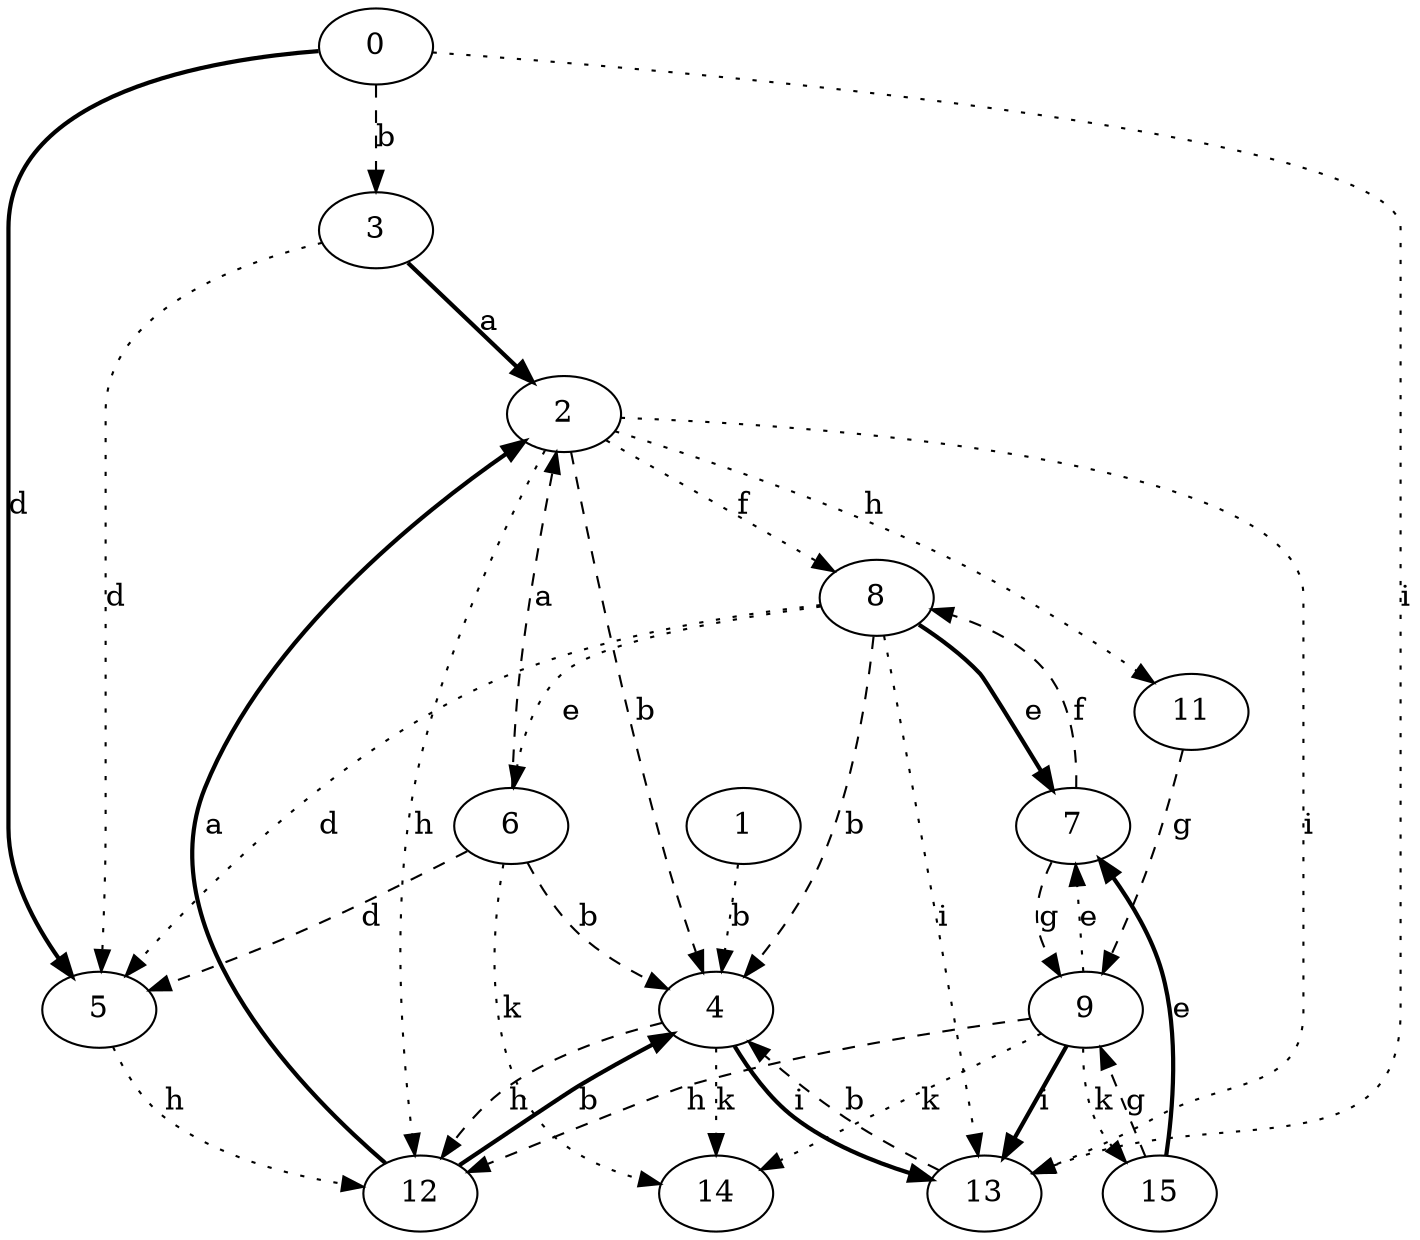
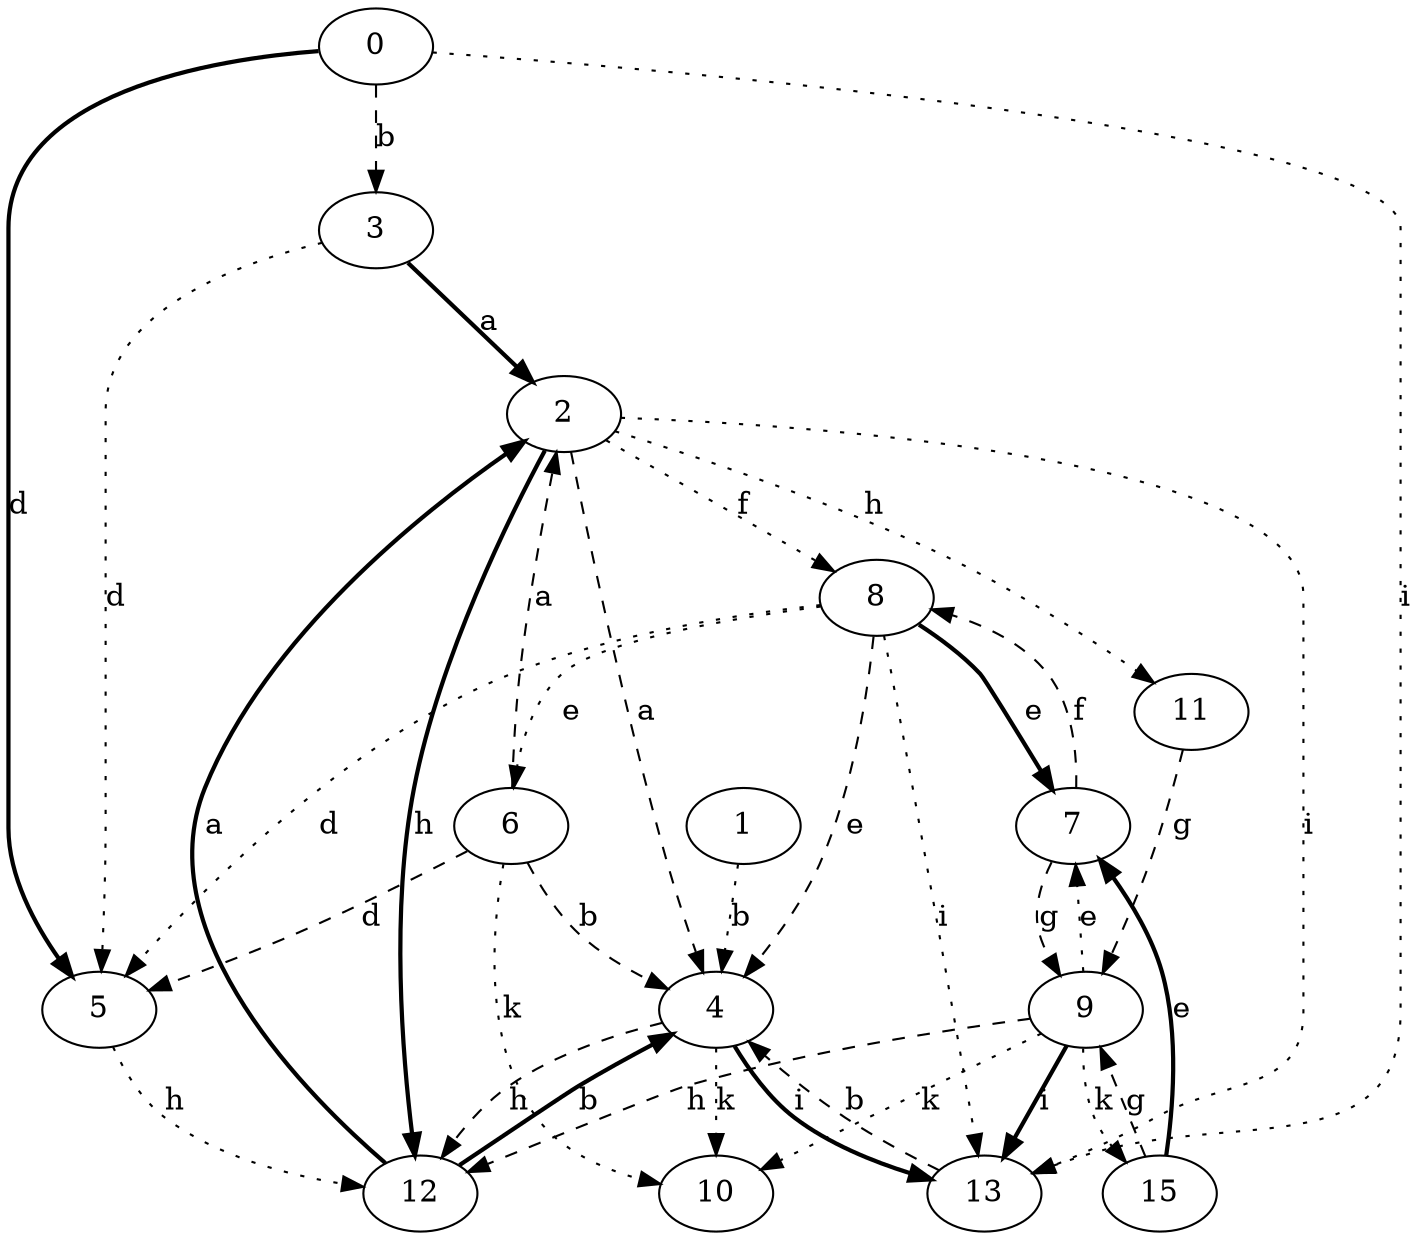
(646, 712) -> (646, 712)
(416, 780) -> (416, 780)
(856, 826) -> (856, 826)
(716, 1194) -> (716, 1194)
